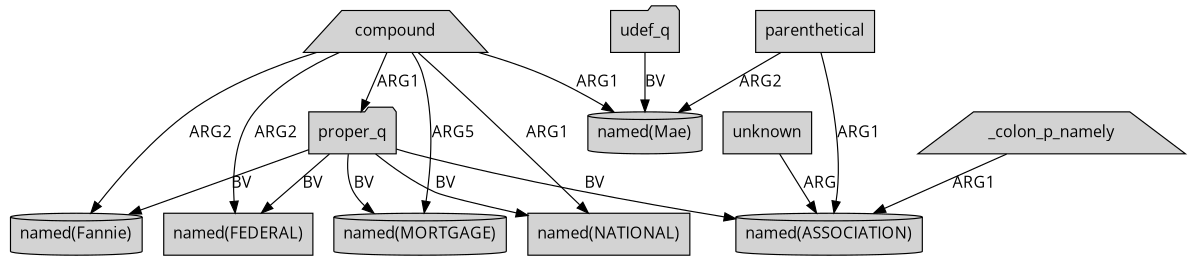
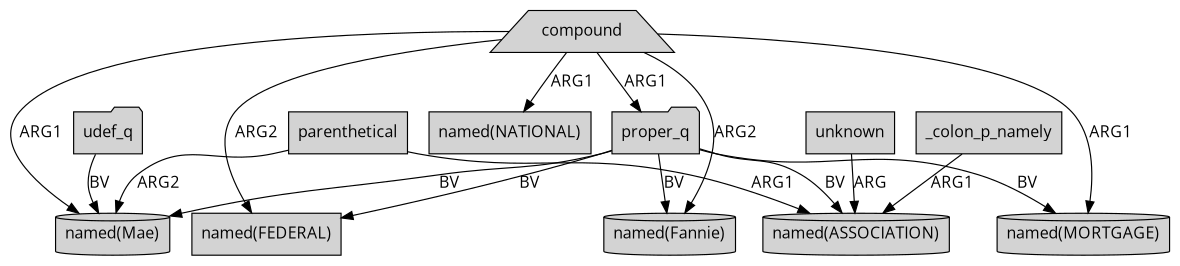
(453, 133) -> (1111, 133)
(1052, 133) -> (989, 133)
(441, 194) -> (396, 180)
